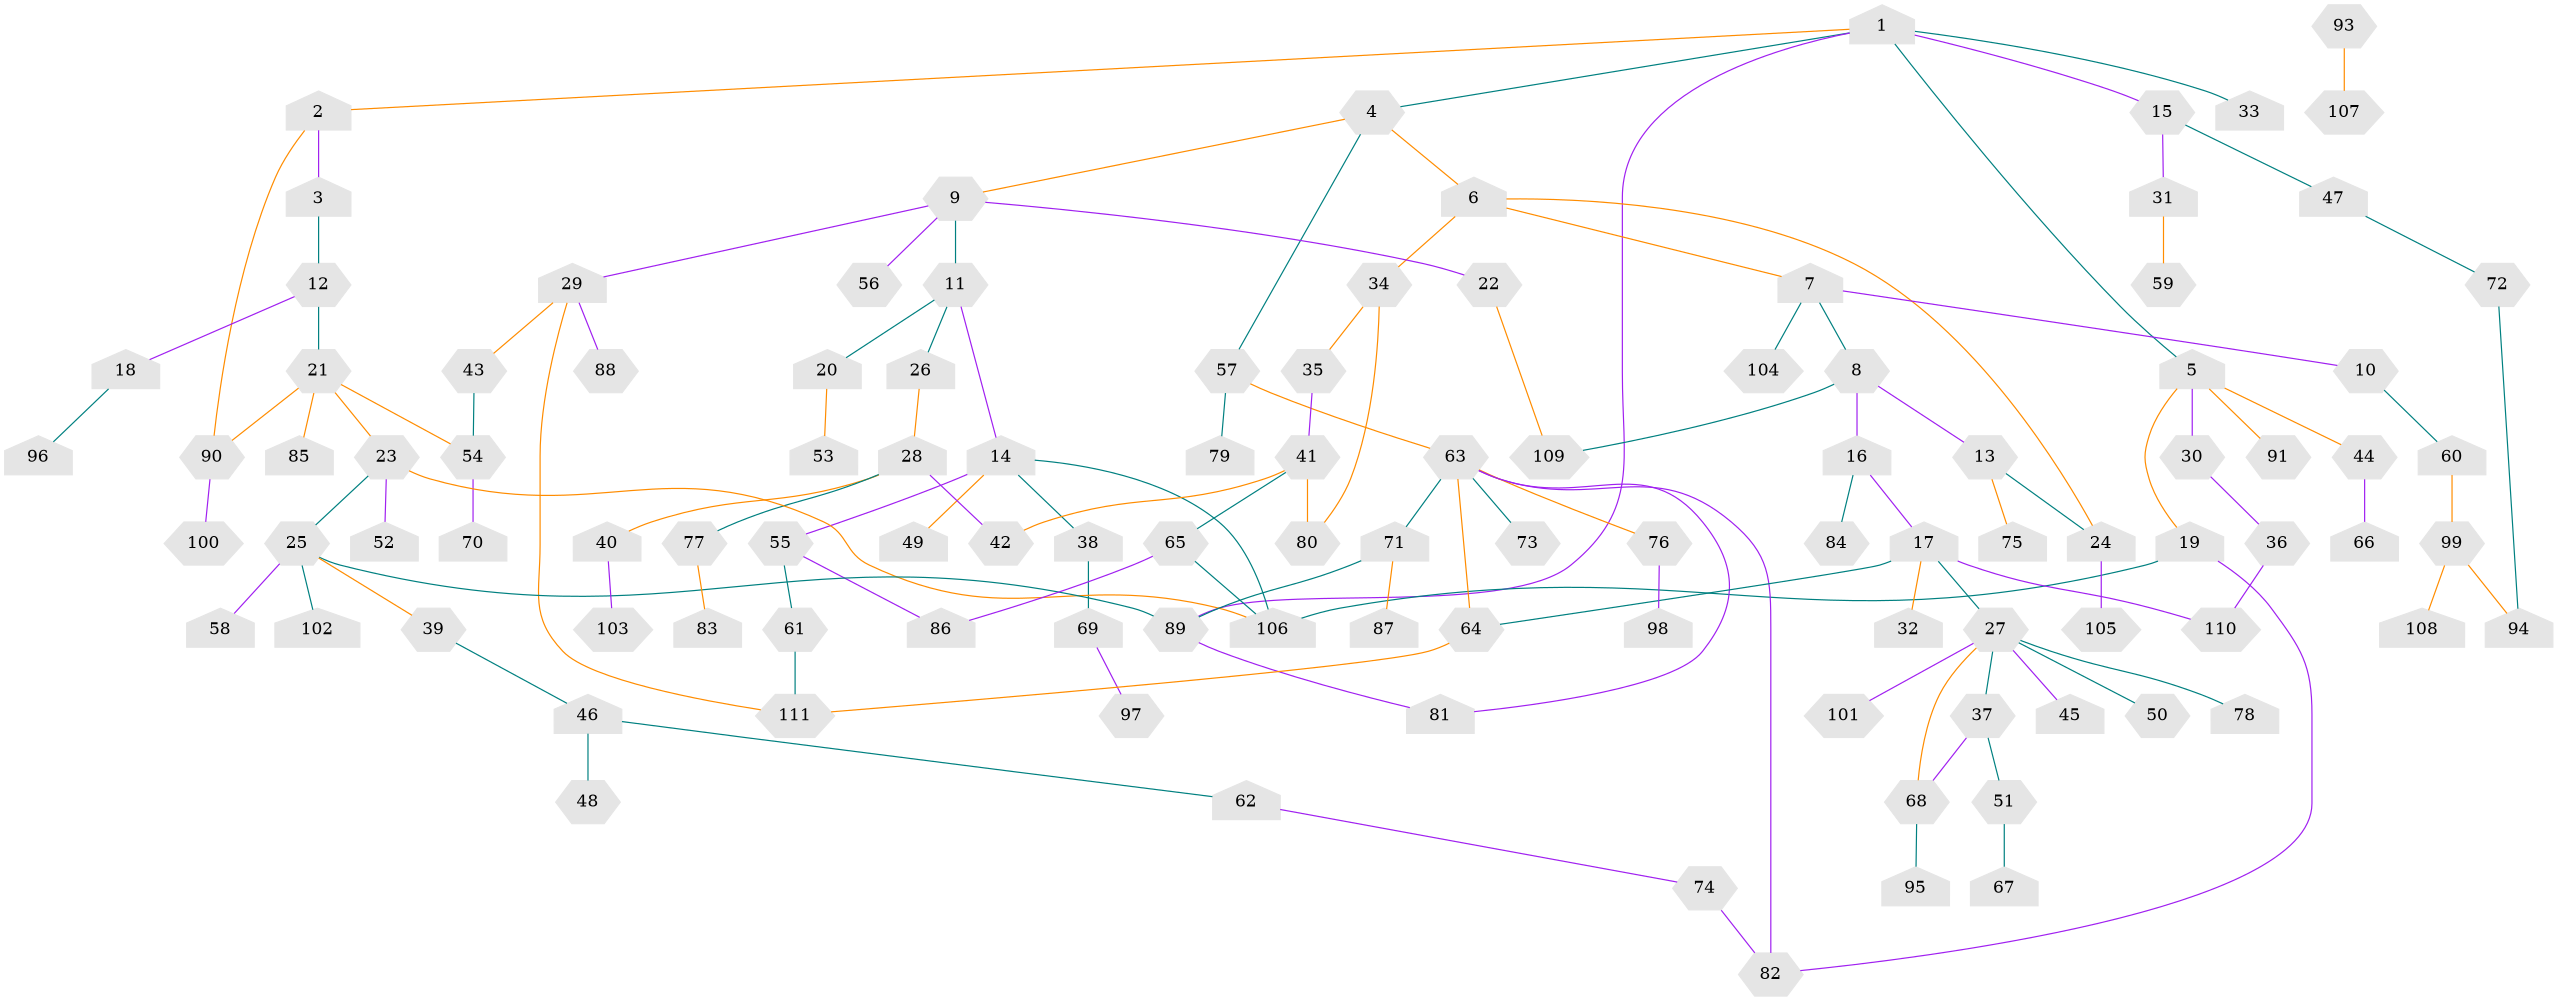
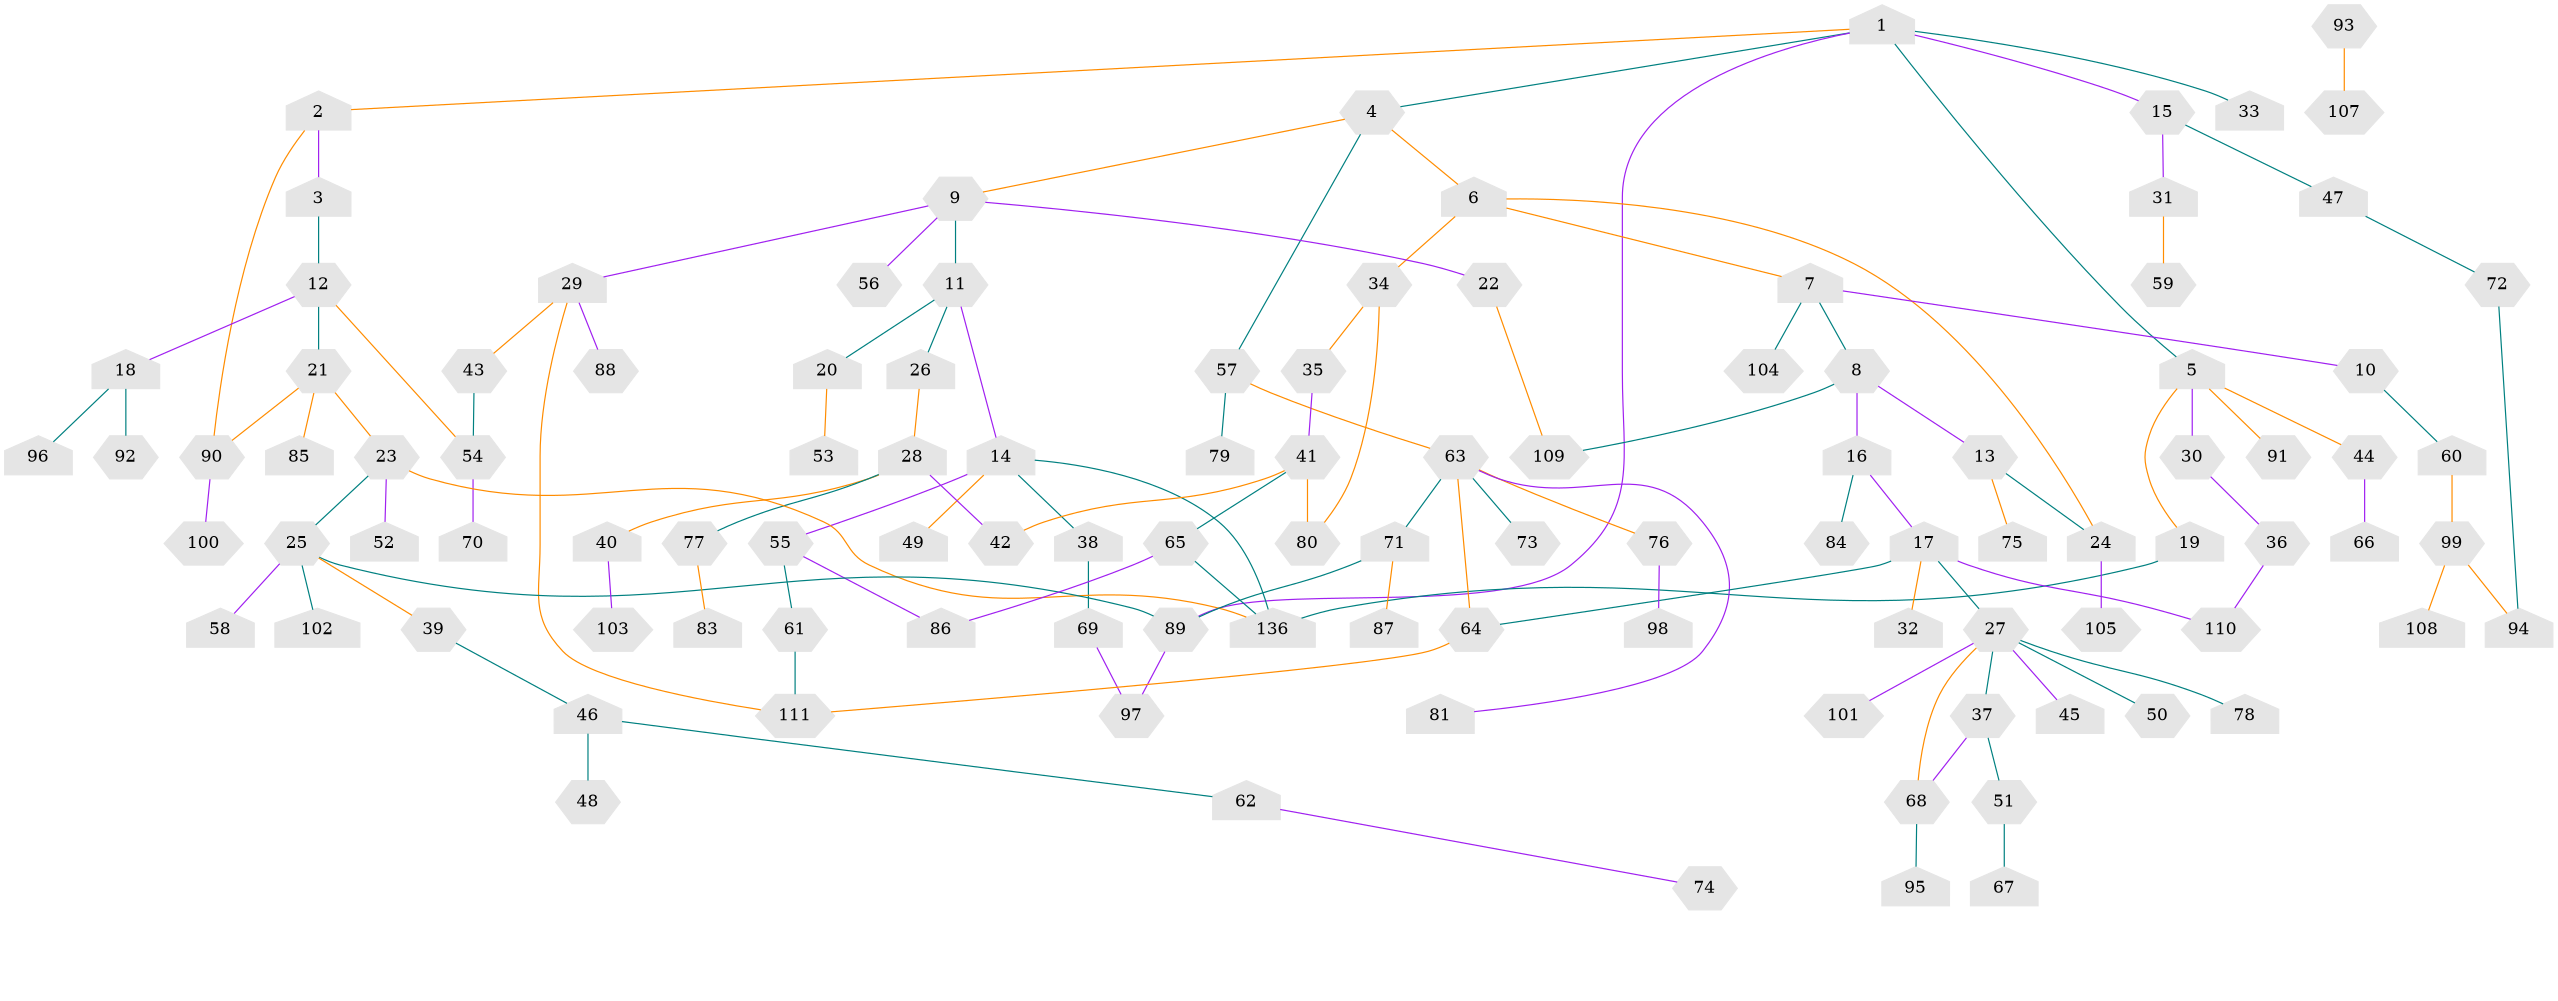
(396, 414) -> (396, 371)
none -> (126, 457)
(1273, 630) -> (1273, 630)
(1303, 679) -> (1154, 673)
(1771, 975) -> none
